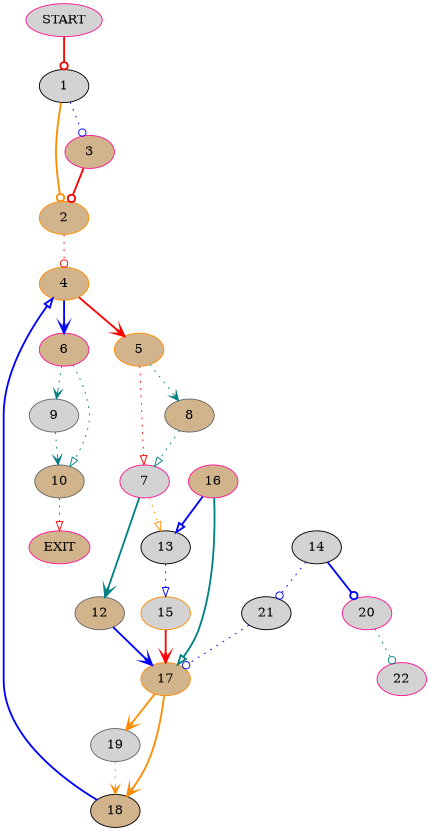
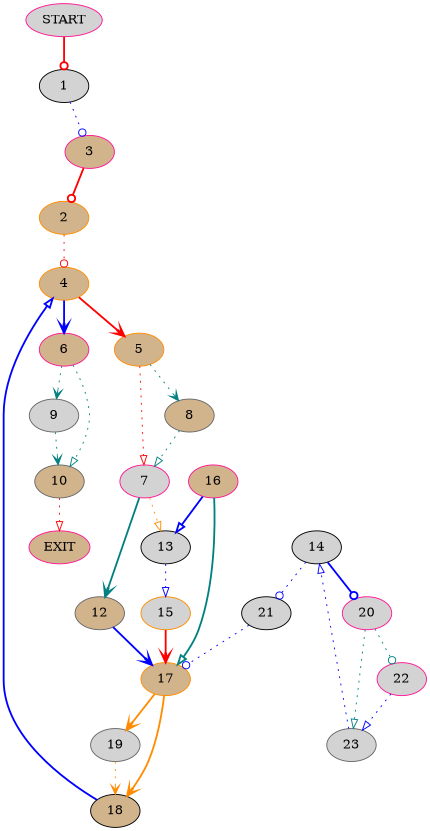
(56, 148) -> none
none -> (351, 745)
